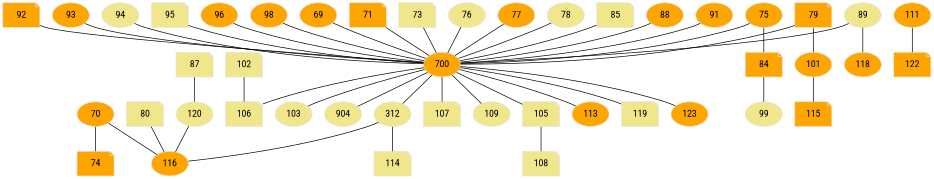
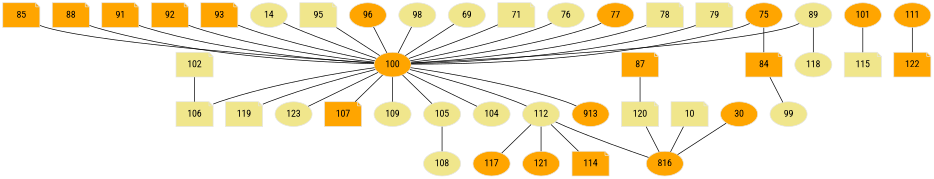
(71, 15) -> (219, 15)
(120, 15) -> (269, 15)
(269, 15) -> (417, 15)
(318, 15) -> (467, 15)
(368, 15) -> (516, 15)
(417, 15) -> none
(566, 15) -> (665, 15)
(615, 15) -> (21, 15)
(665, 15) -> (71, 15)
(714, 15) -> (120, 15)
(813, 15) -> (714, 15)
(813, 40) -> none
(195, 65) -> (640, 65)
(442, 65) -> (393, 65)
(863, 65) -> (813, 65)
(96, 114) -> (739, 114)
(145, 114) -> (690, 114)
(195, 114) -> (640, 114)
(294, 114) -> none
(343, 114) -> (492, 114)
(393, 114) -> (541, 114)
(442, 114) -> (343, 114)
(541, 114) -> (442, 114)
(591, 114) -> (591, 114)
(690, 114) -> (294, 114)
(813, 114) -> (863, 65)
(96, 164) -> none
(170, 164) -> (665, 164)
(393, 164) -> (591, 164)
none -> (492, 164)
none -> (541, 164)
(541, 164) -> (442, 164)
